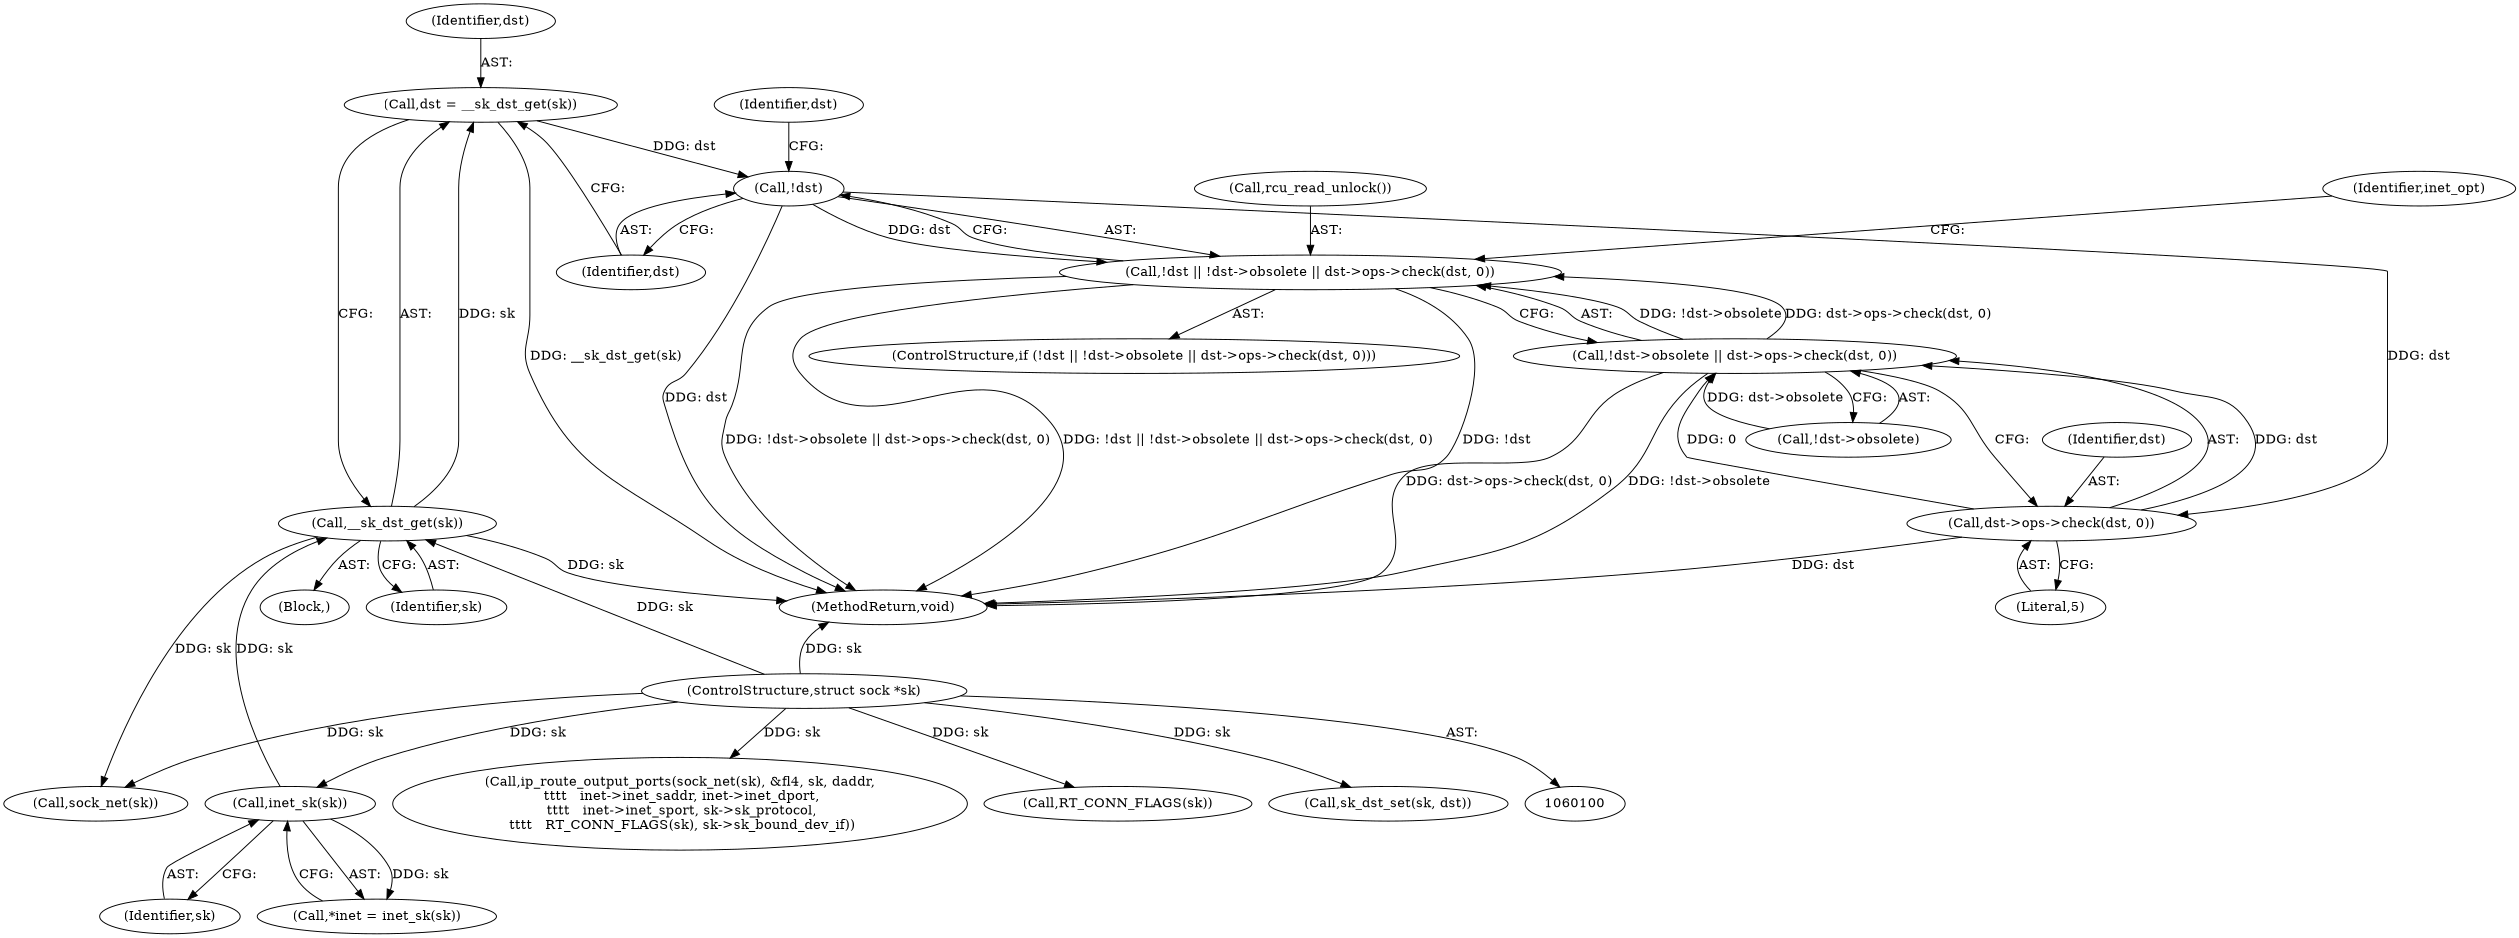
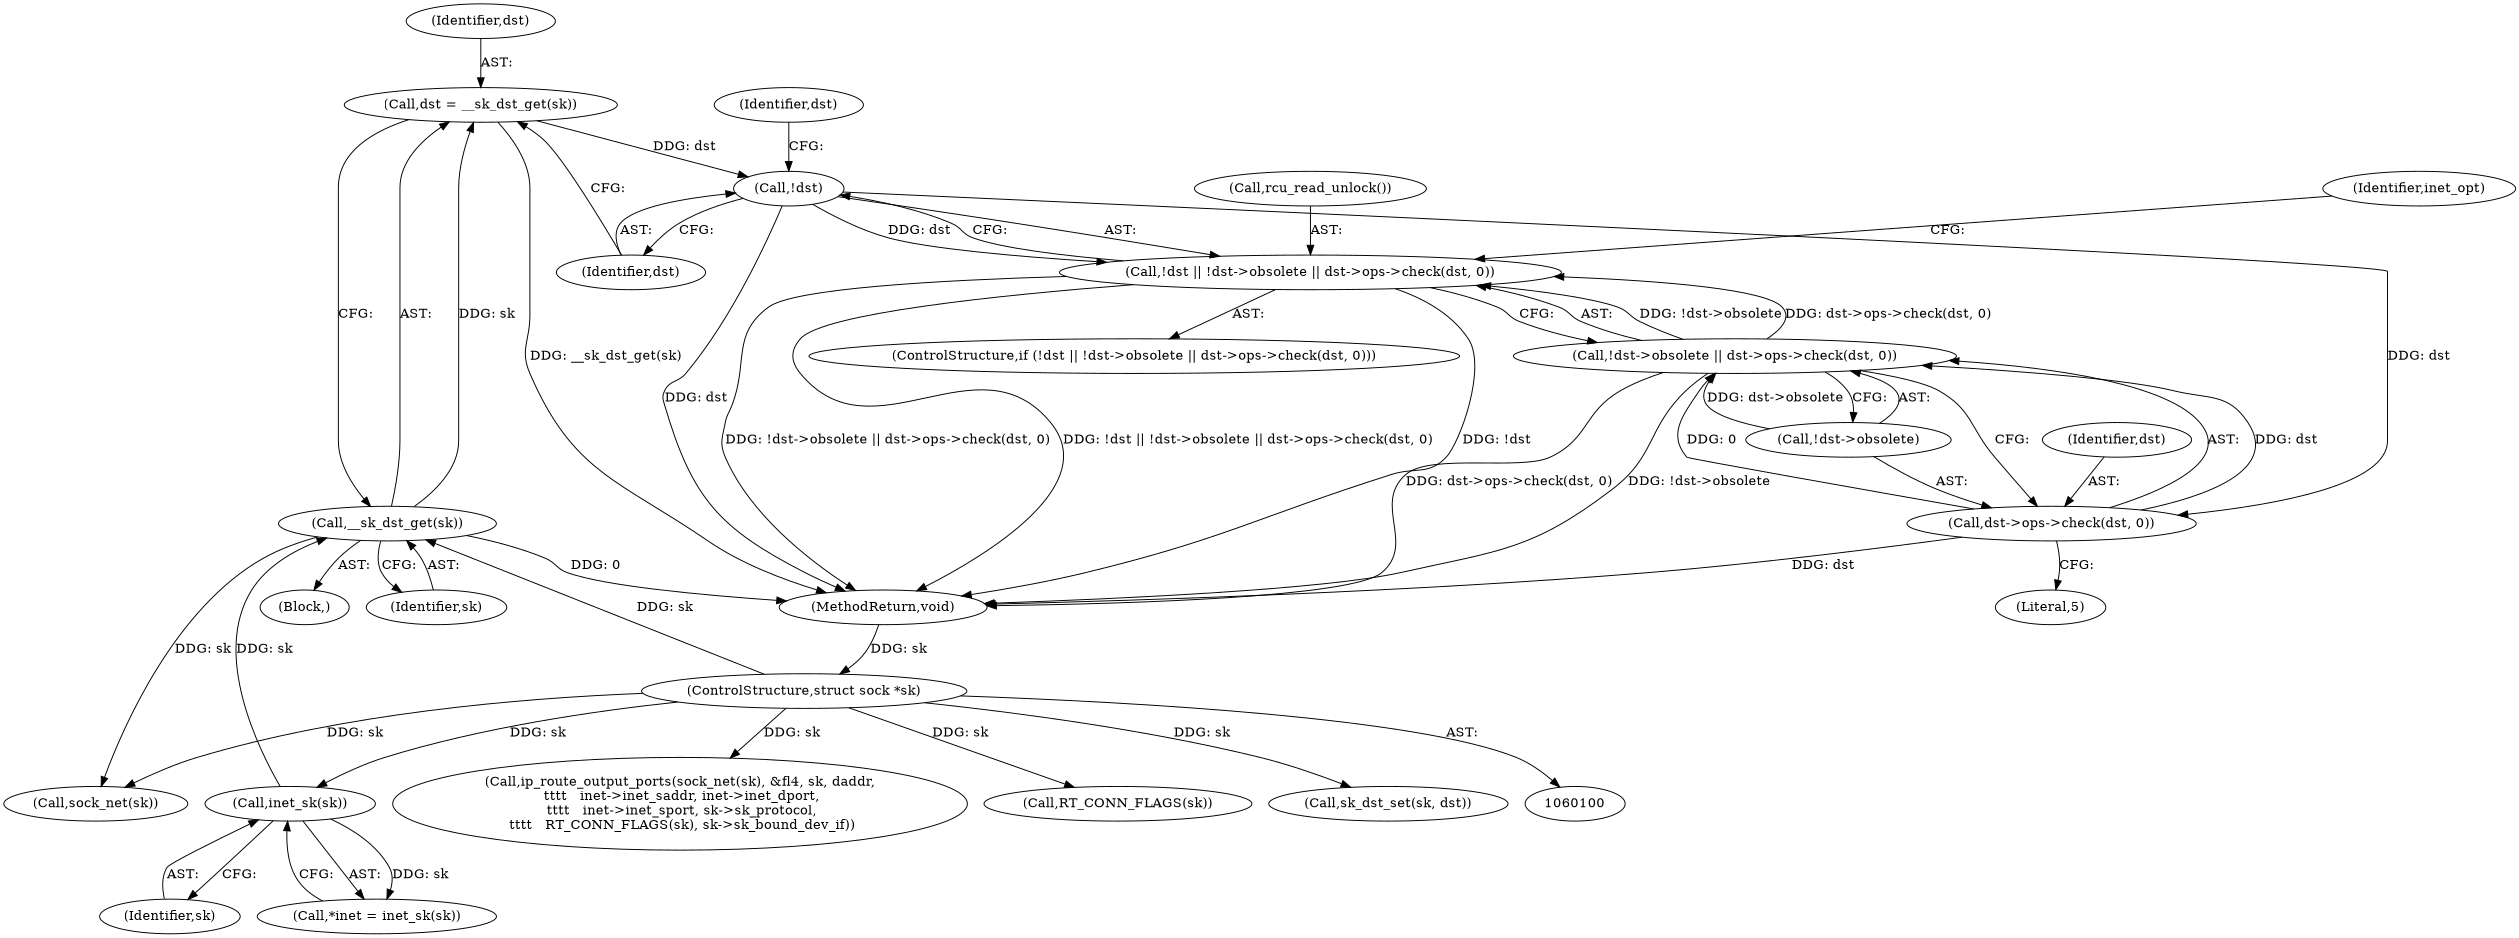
(596, 565) -> (596, 565)
(2018, 571) -> (1926, 485)
(803, 647) -> (867, 650)
